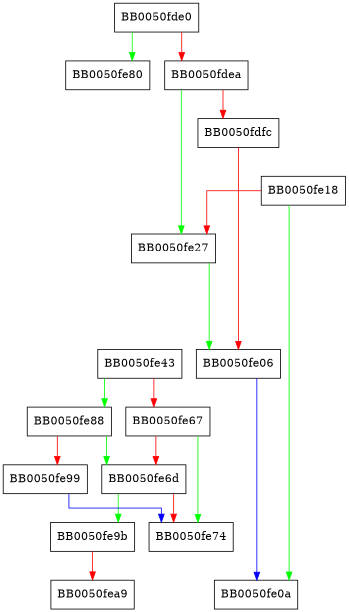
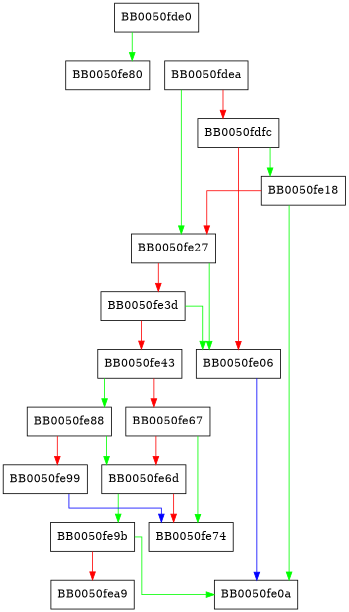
(182, 42) -> none
none -> (270, 158)
none -> (143, 306)
none -> (142, 594)
